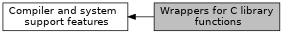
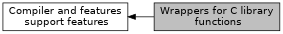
(65, 17) -> (65, 17)
